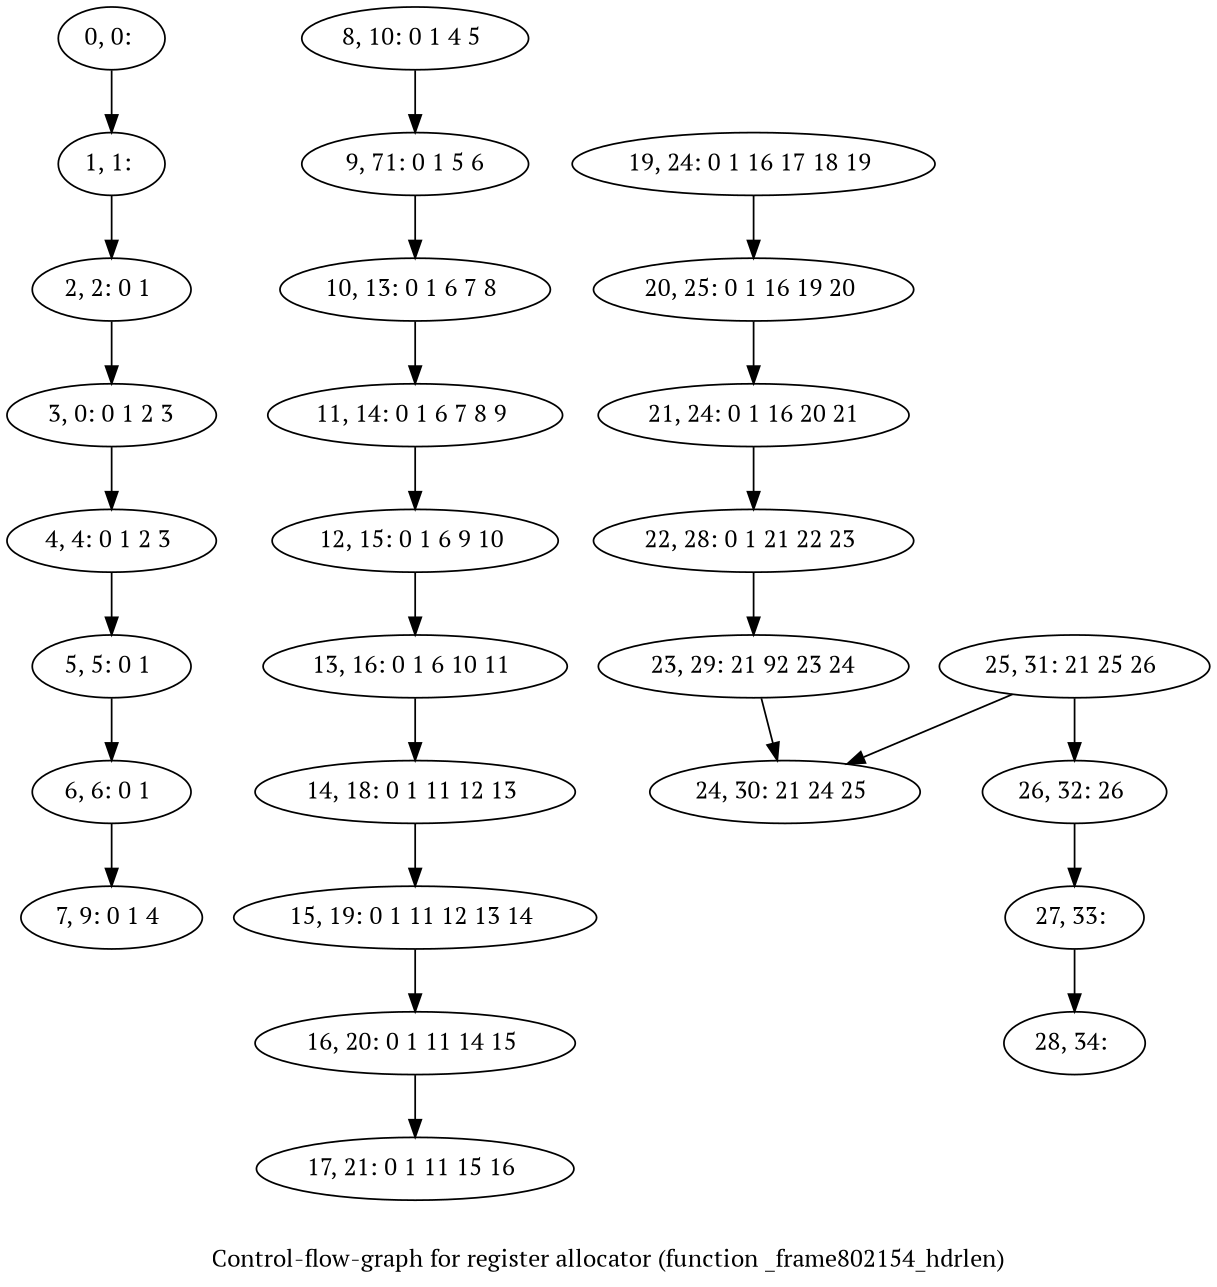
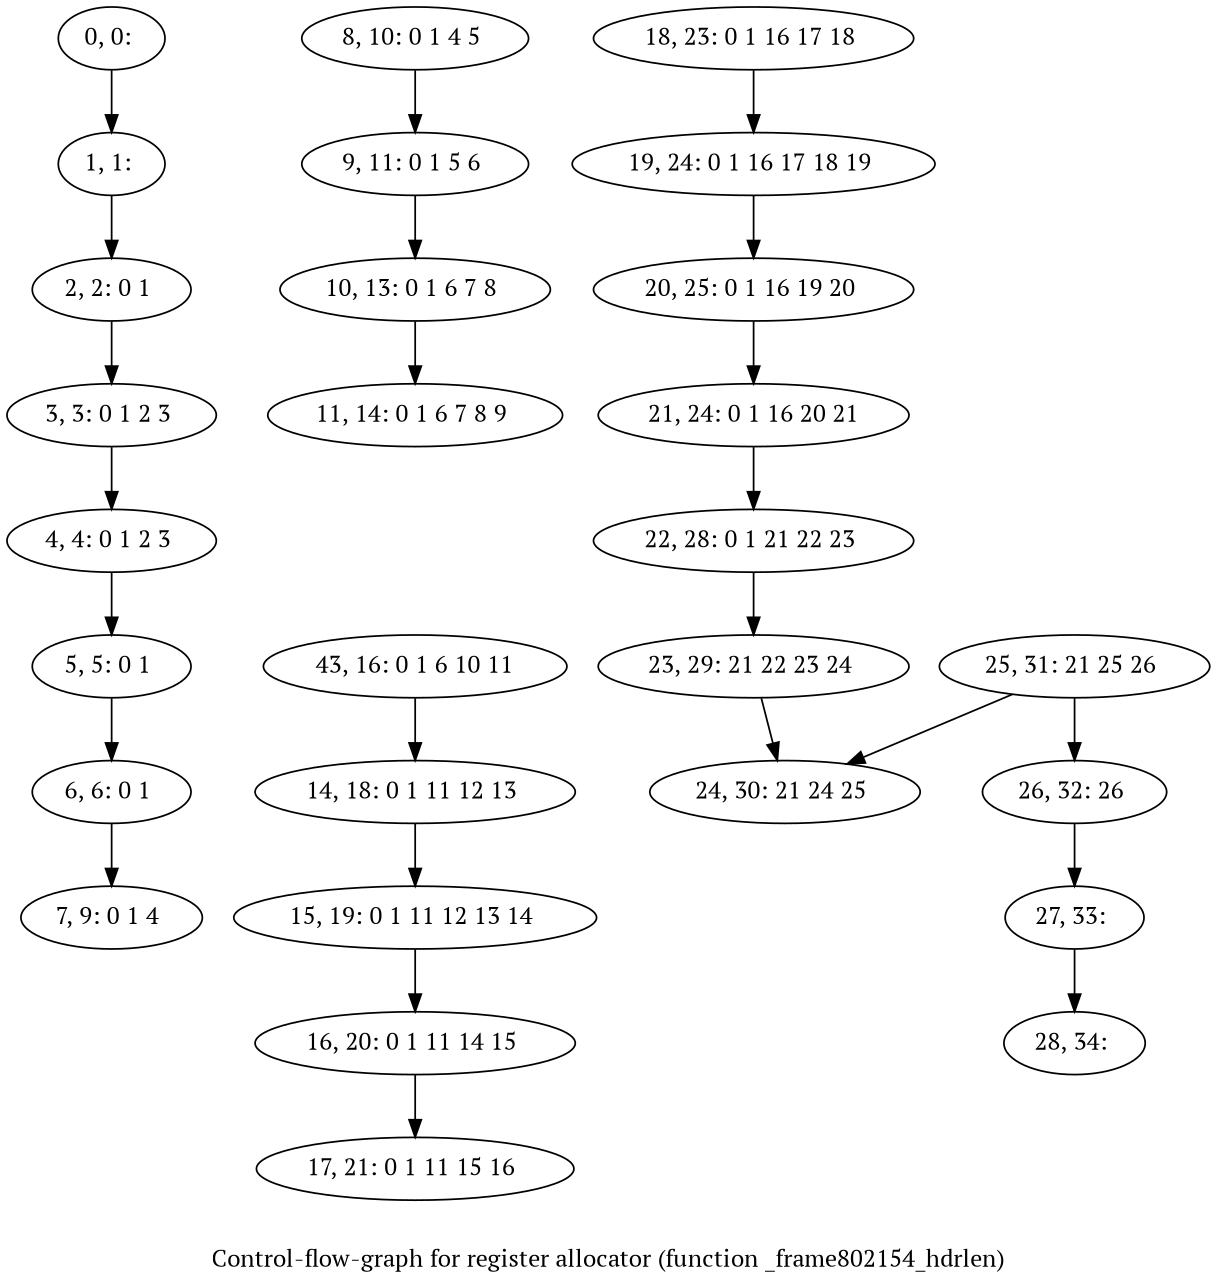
none -> (754, 38)
(415, 164) -> (415, 164)
(112, 415) -> (112, 415)
(415, 541) -> none
(415, 666) -> (415, 666)
(754, 666) -> (754, 666)
